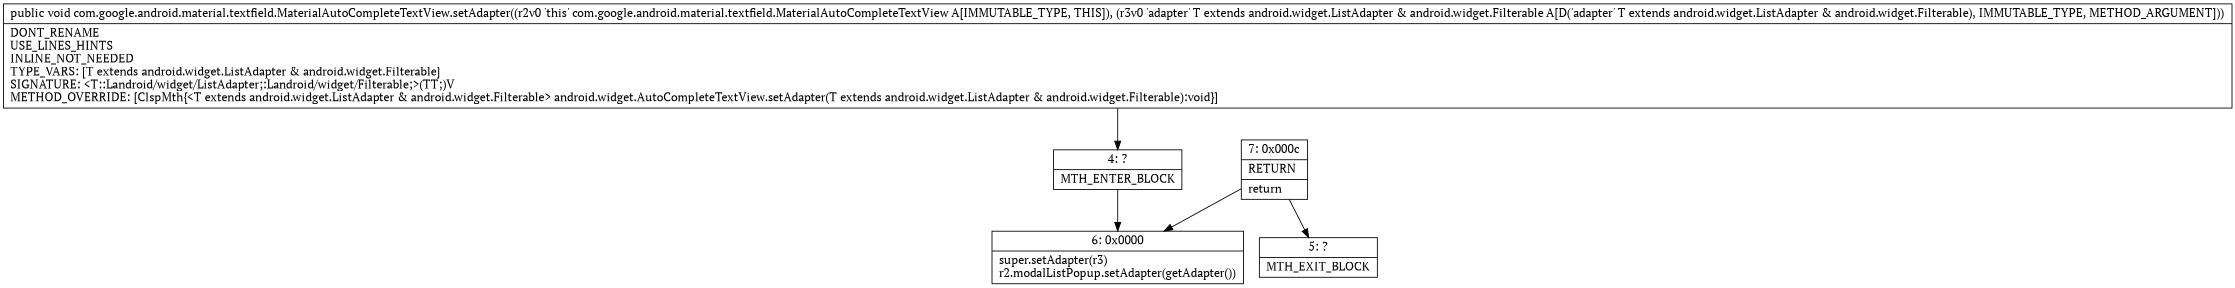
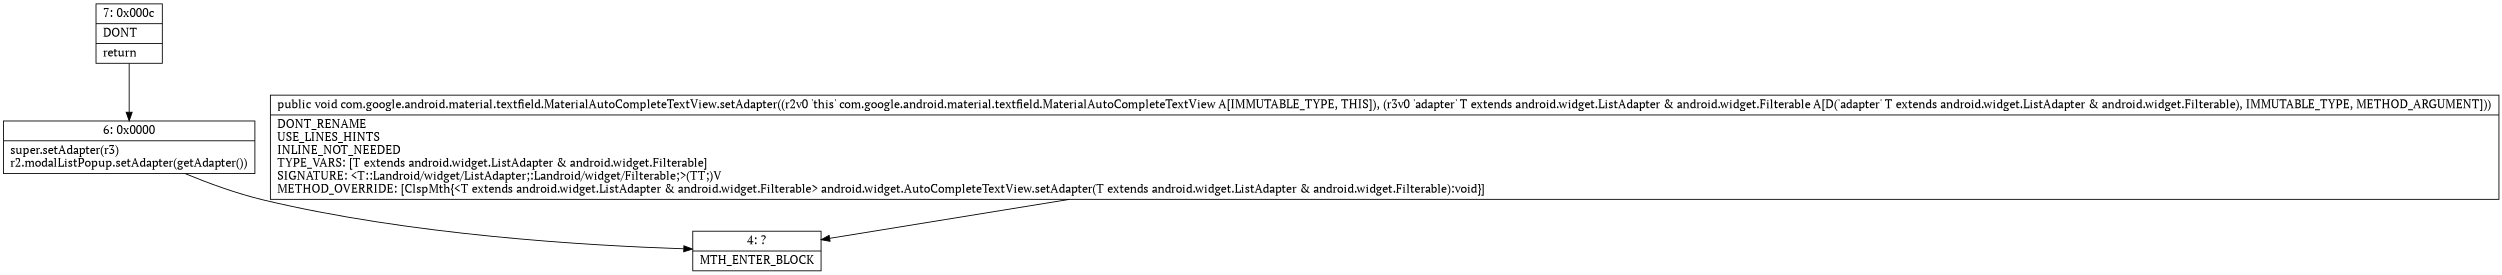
(1272, 169) -> (120, 33)
(1118, 206) -> (431, 229)
(1318, 257) -> none
